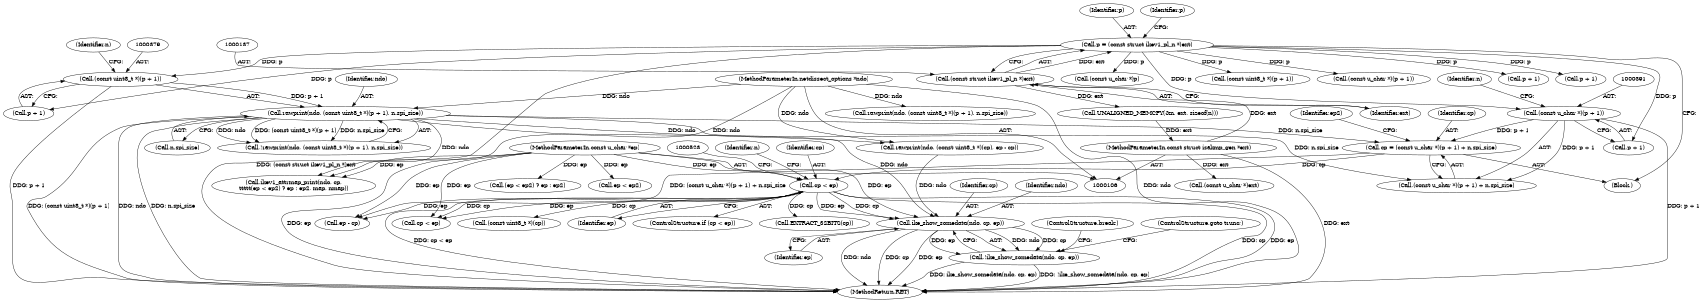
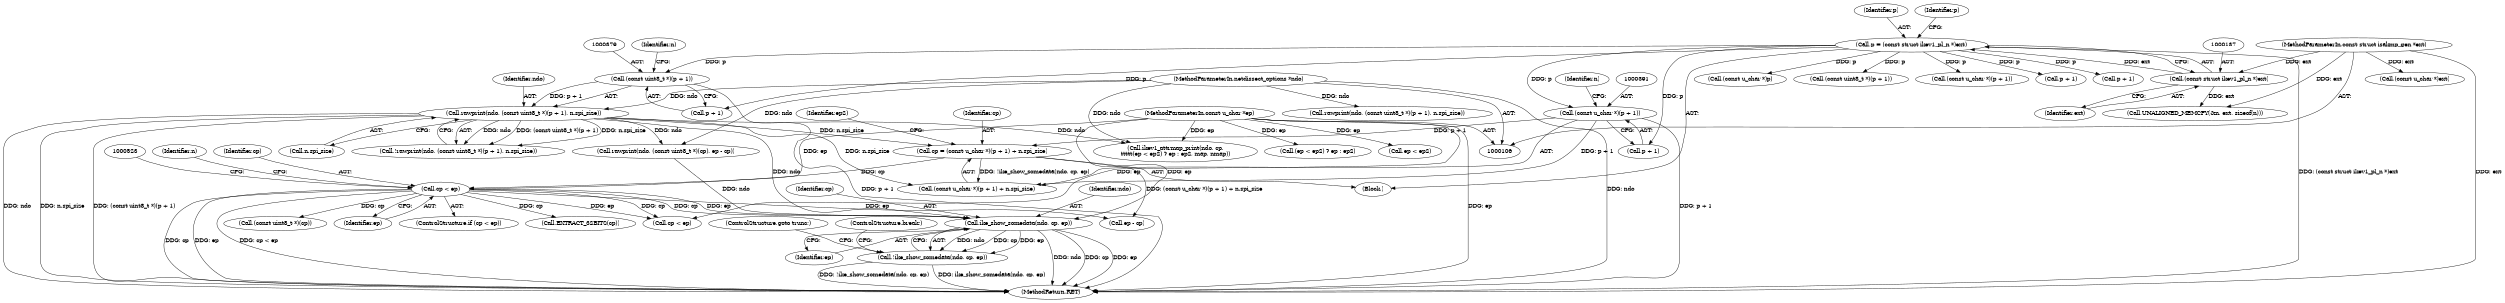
(1690, 114) -> (1693, 114)
(1163, 130) -> (2292, 86)
(1440, 165) -> (1035, 172)
(438, 166) -> none
